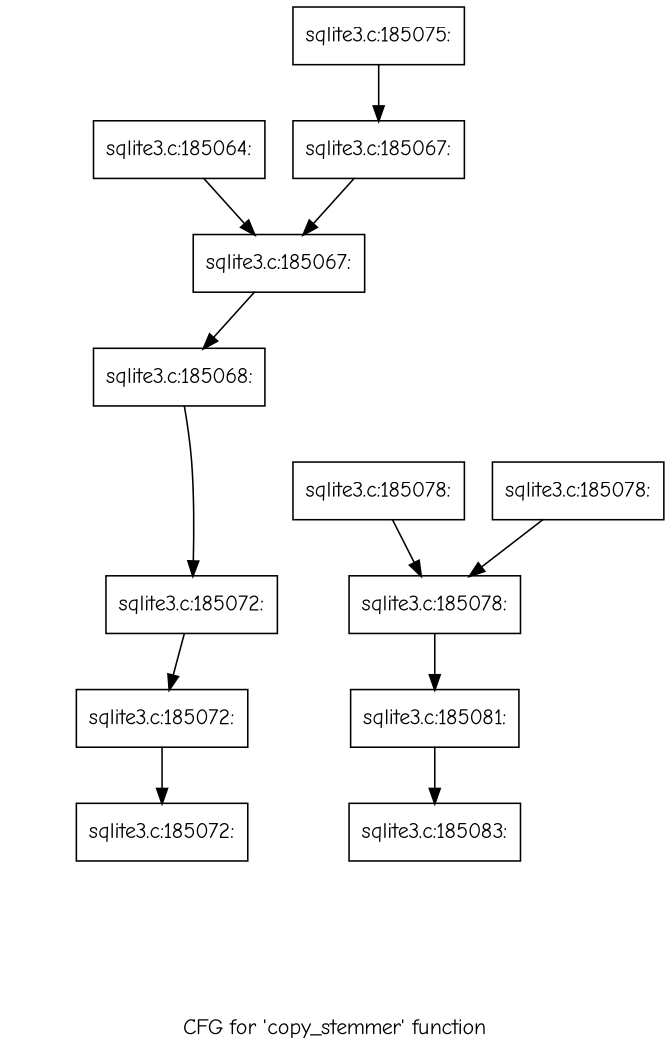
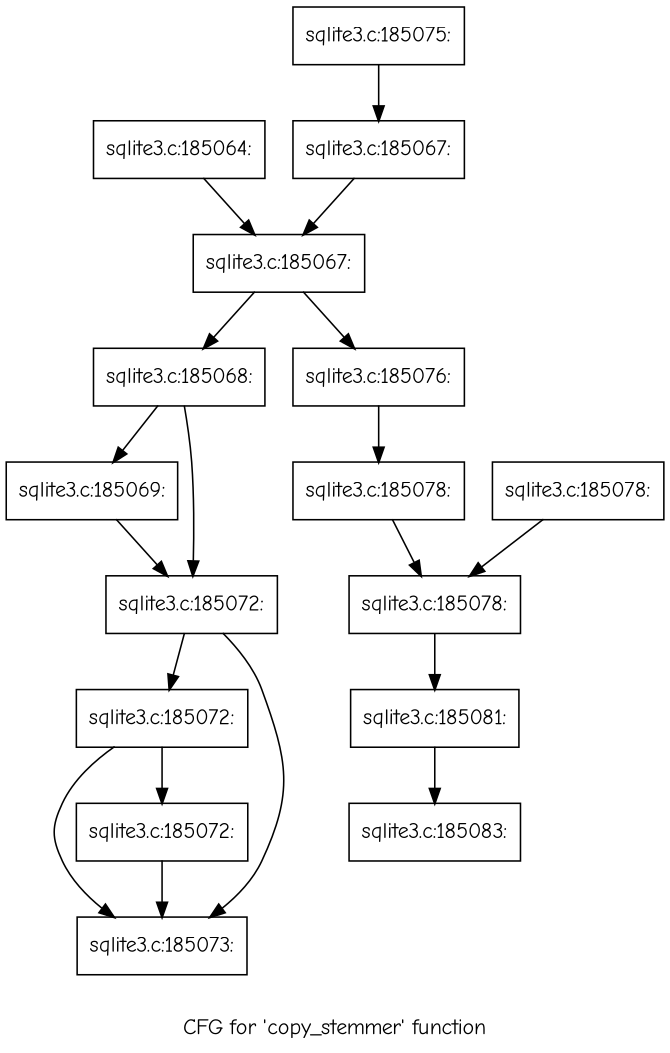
none -> (379, 377)
none -> (92, 491)
none -> (162, 946)
